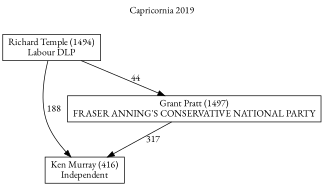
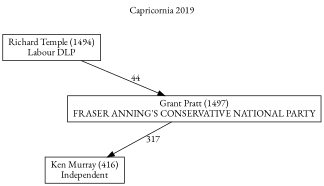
(44, 109) -> none
